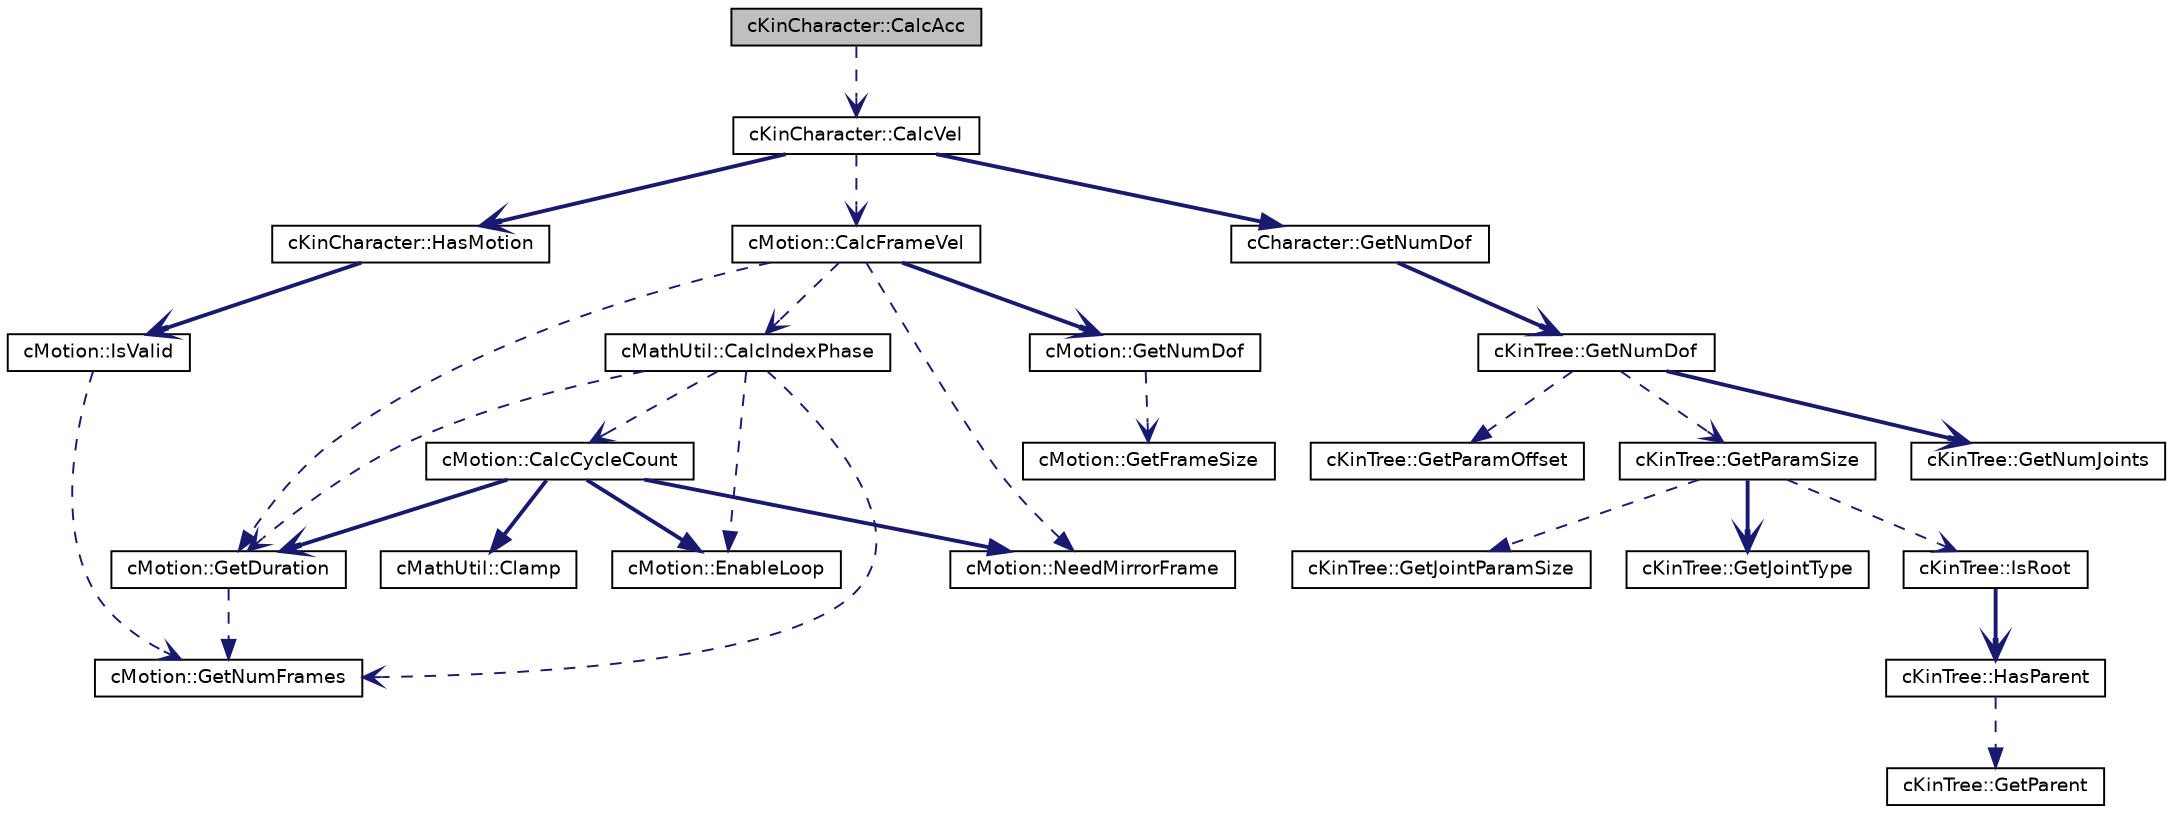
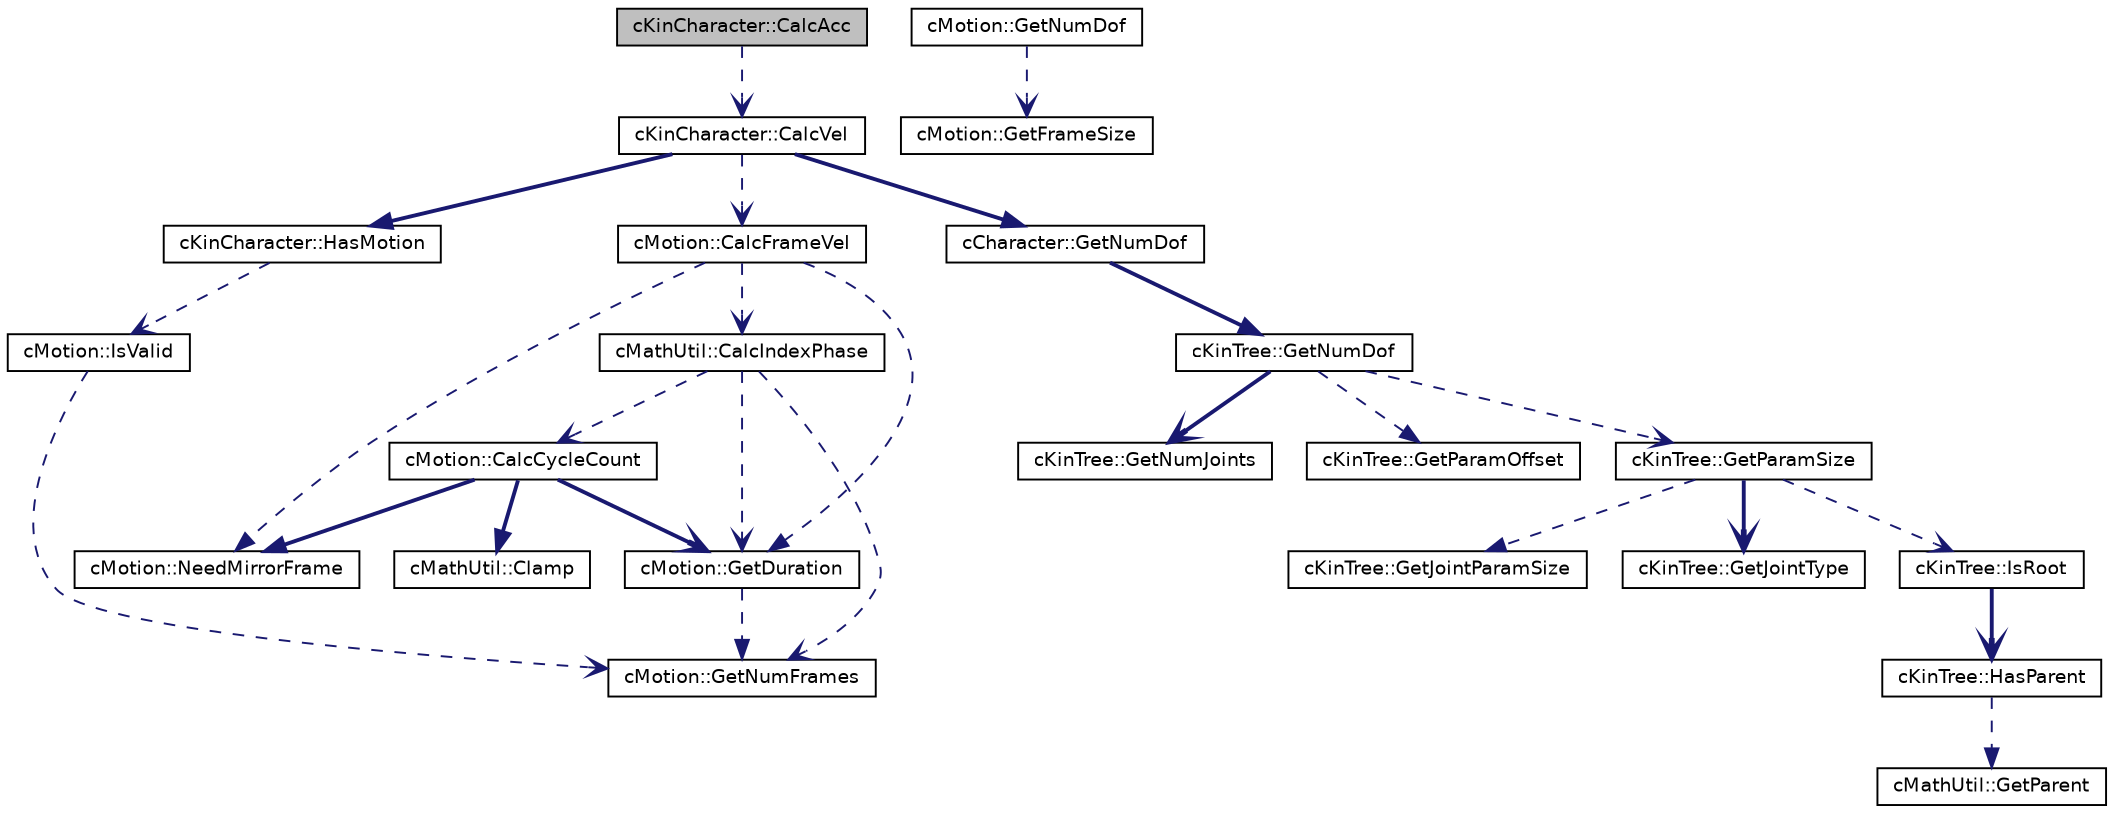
(643, 188) -> (532, 188)
(1469, 294) -> (1176, 294)
(264, 295) -> (209, 294)
(991, 295) -> none
(727, 570) -> none
(1996, 787) -> (1992, 787)
